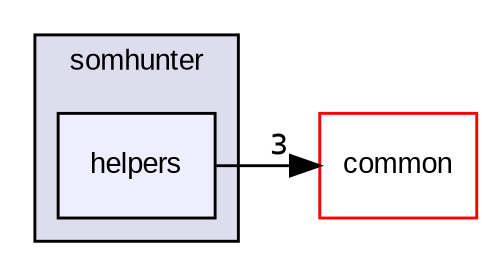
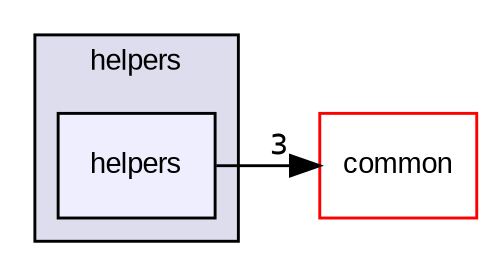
(137, 62) -> (137, 62)
